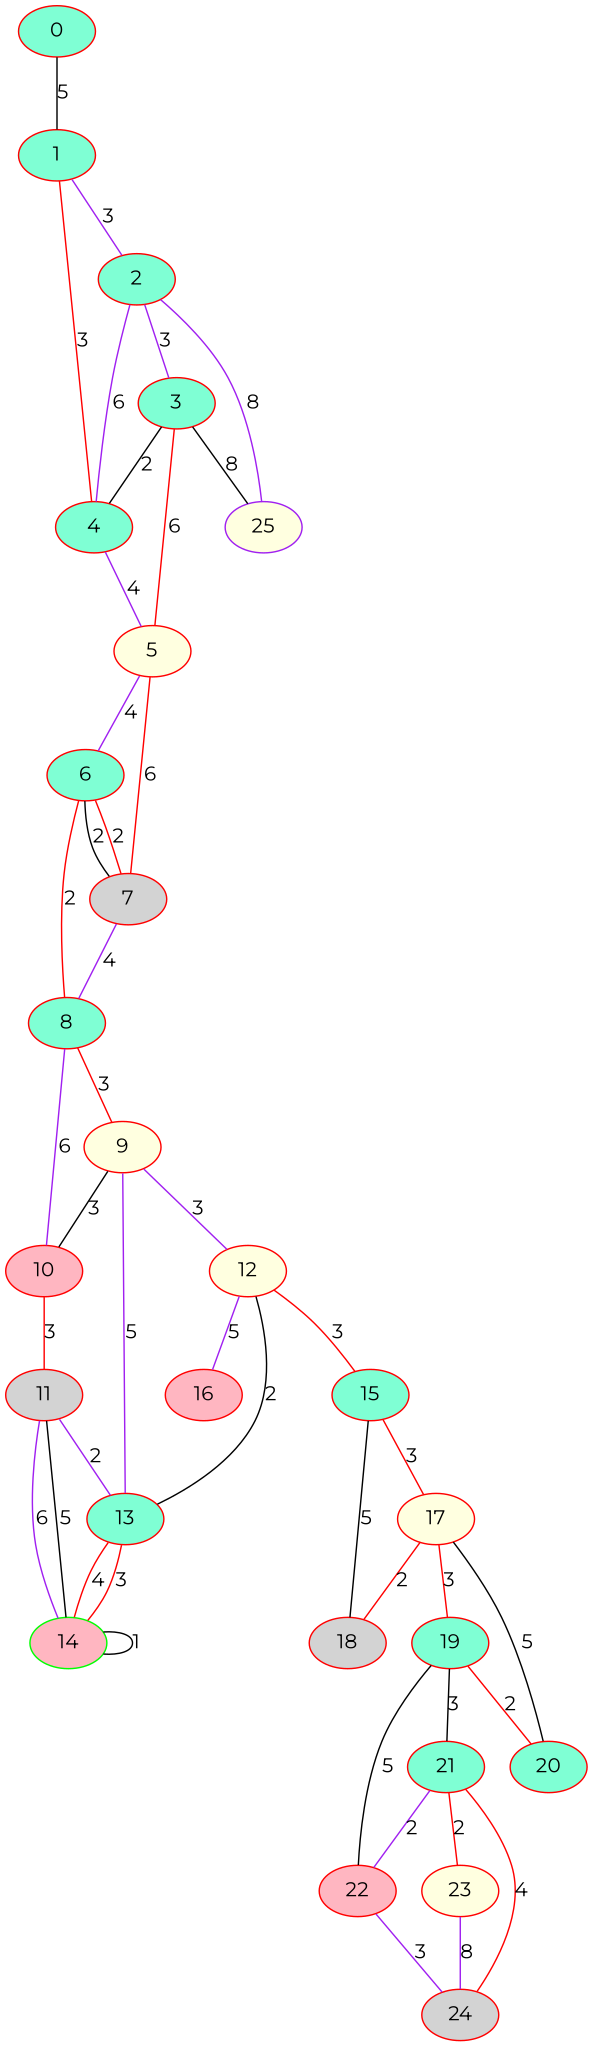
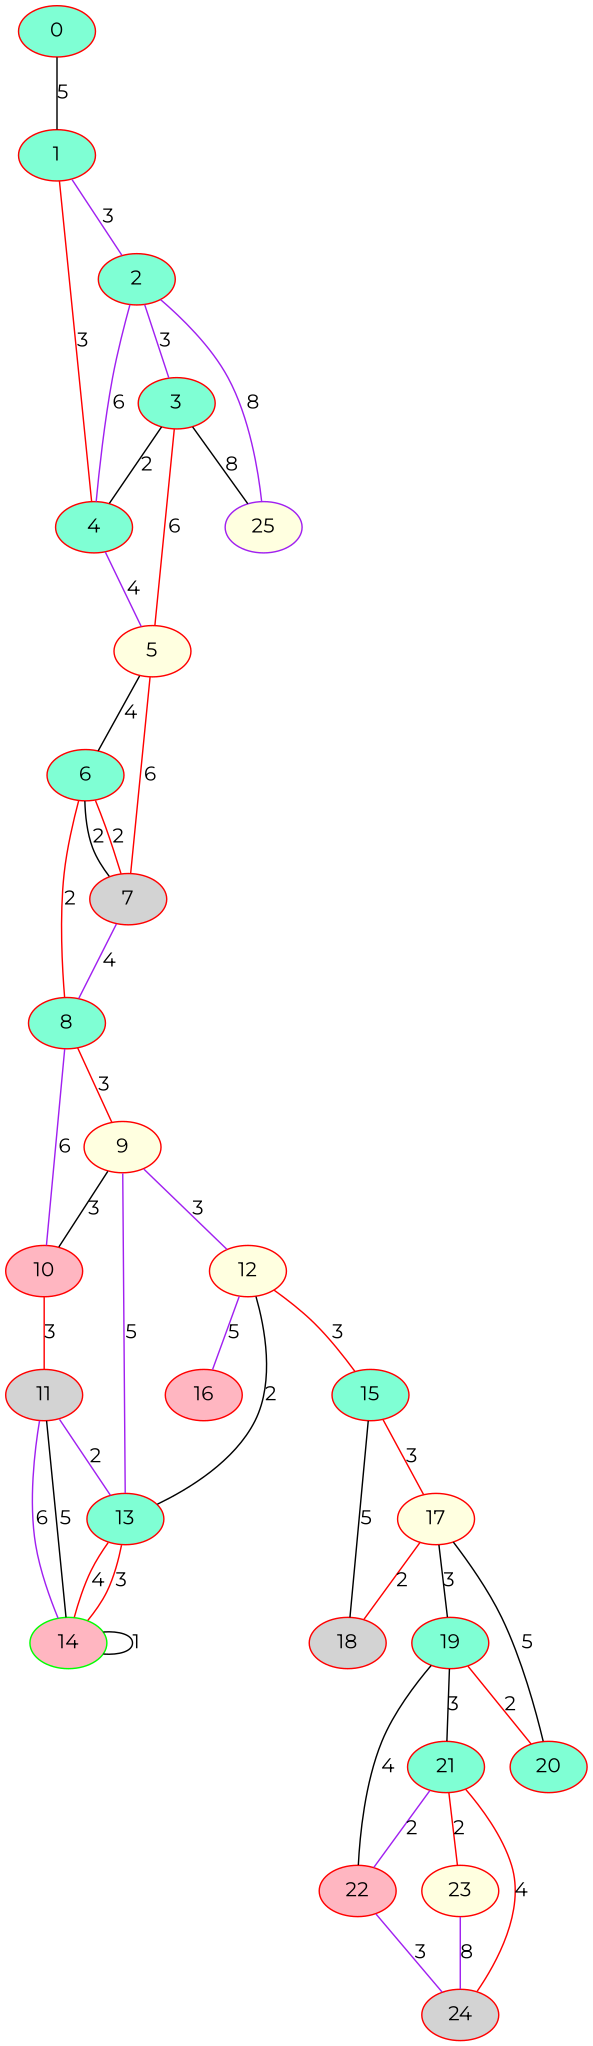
(119, 713) -> (119, 713)
(443, 1581) -> (443, 1581)
(388, 1767) -> (388, 1767)
